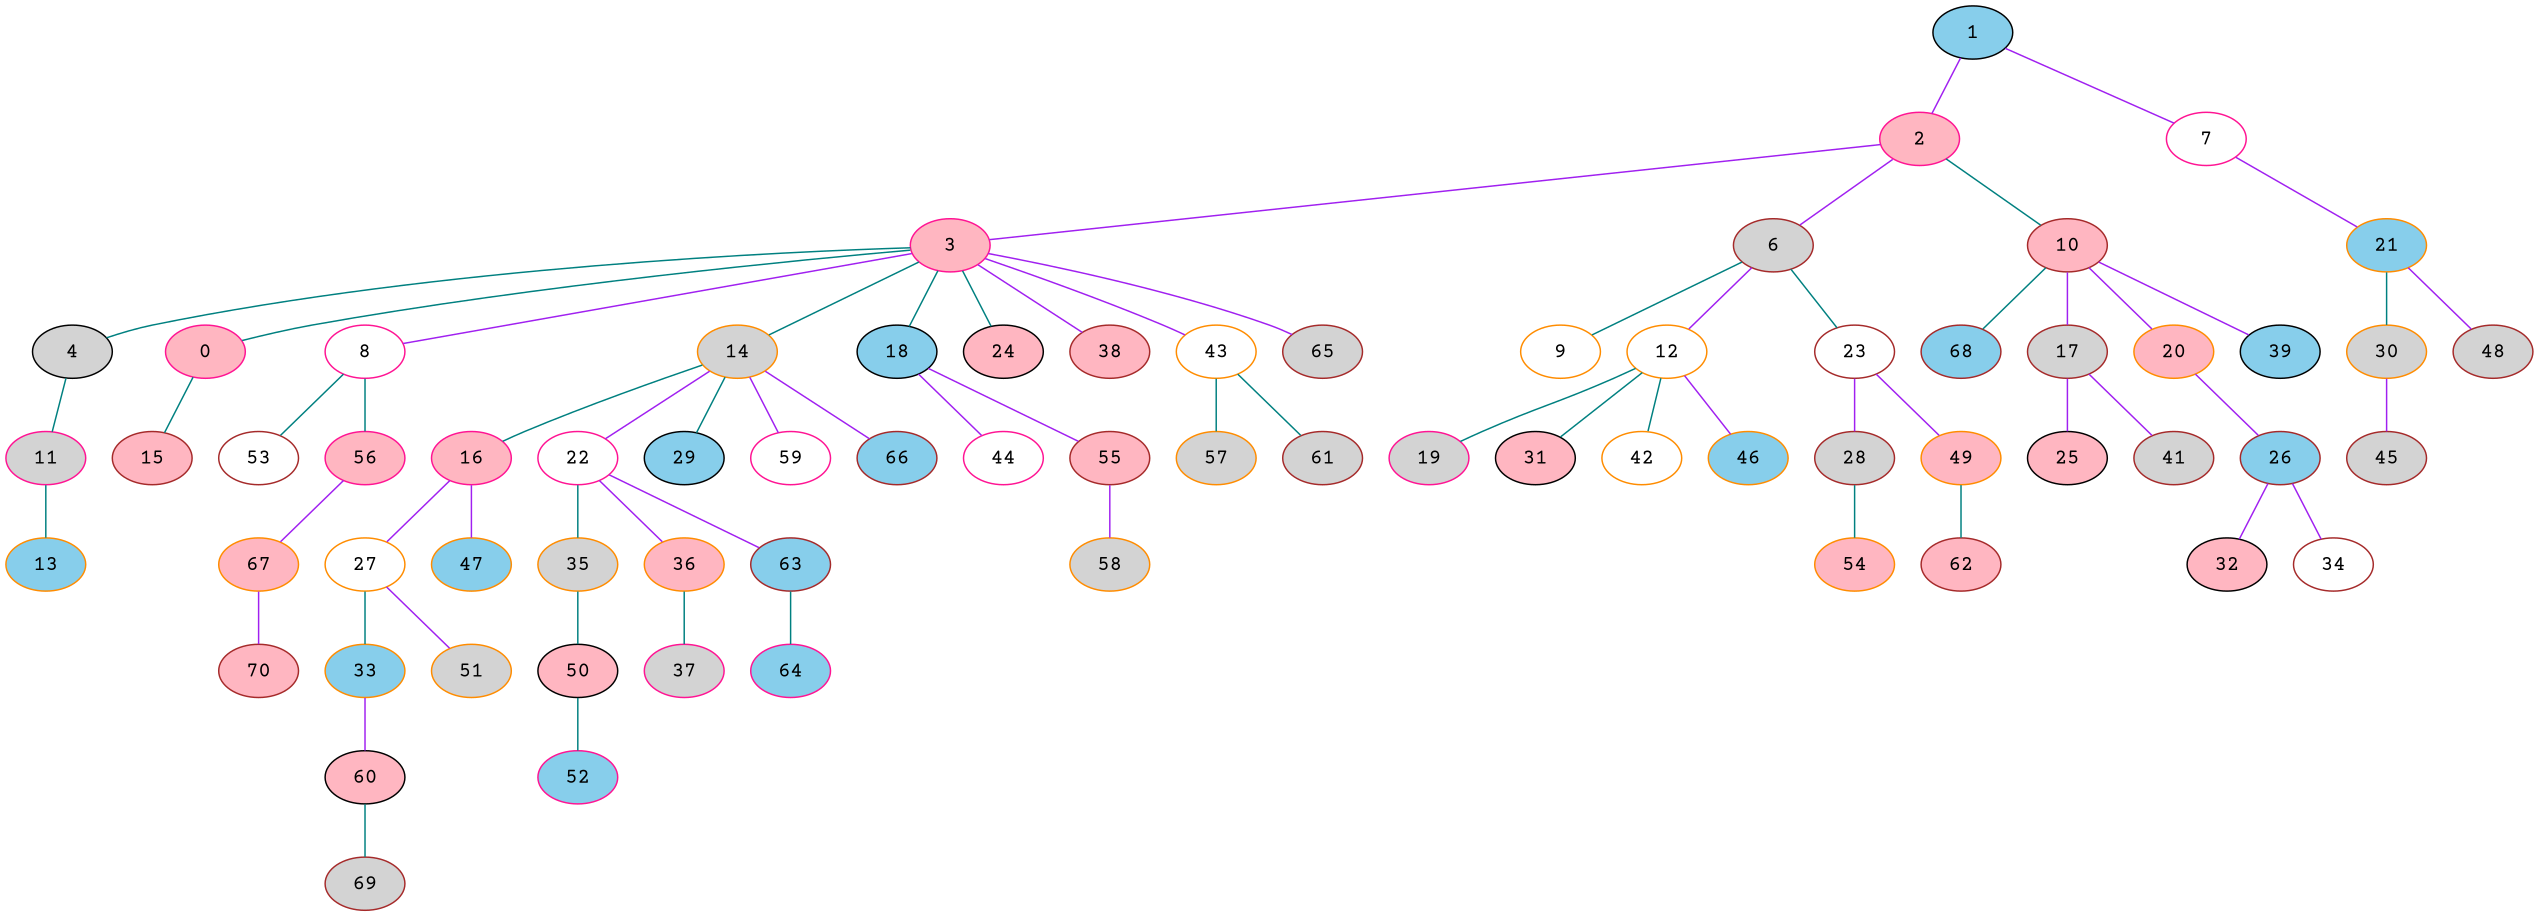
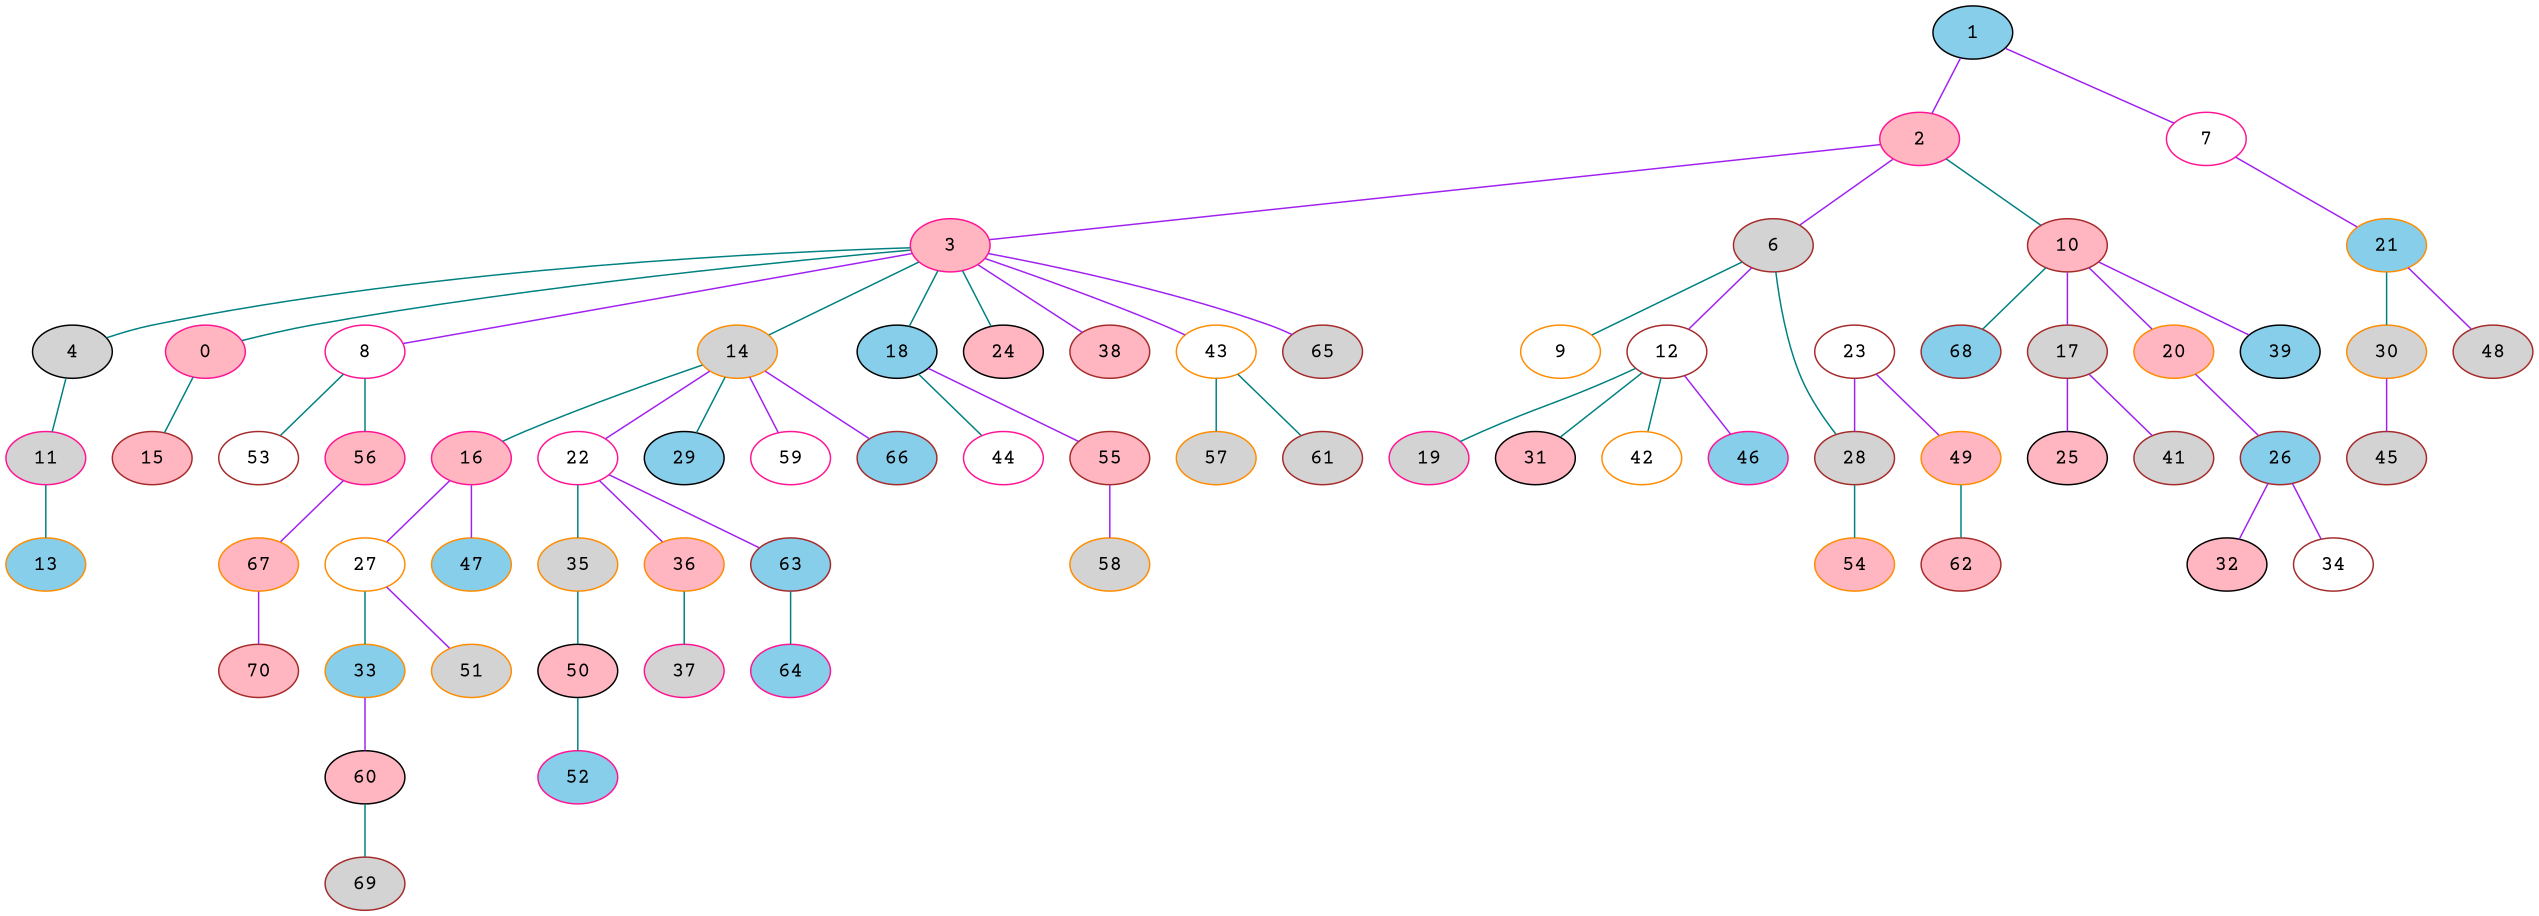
(1814, 299) -> (1794, 358)
(1667, 352) -> (1667, 352)
(950, 405) -> (950, 405)
(1748, 458) -> (1748, 458)
